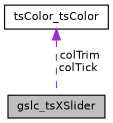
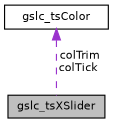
(56, 17) -> (56, 17)
